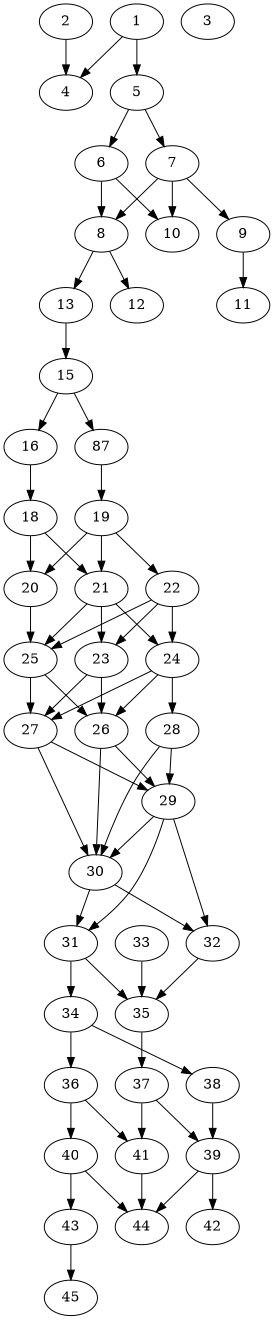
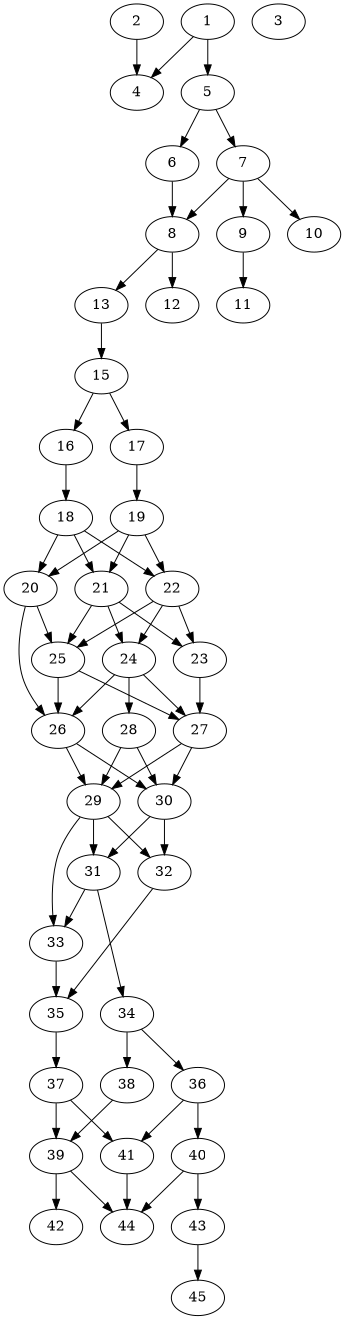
(132, 195) -> none
(101, 447) -> (137, 447)
none -> (114, 550)
(101, 688) -> (19, 659)
(136, 834) -> (56, 863)
(103, 975) -> (77, 904)
